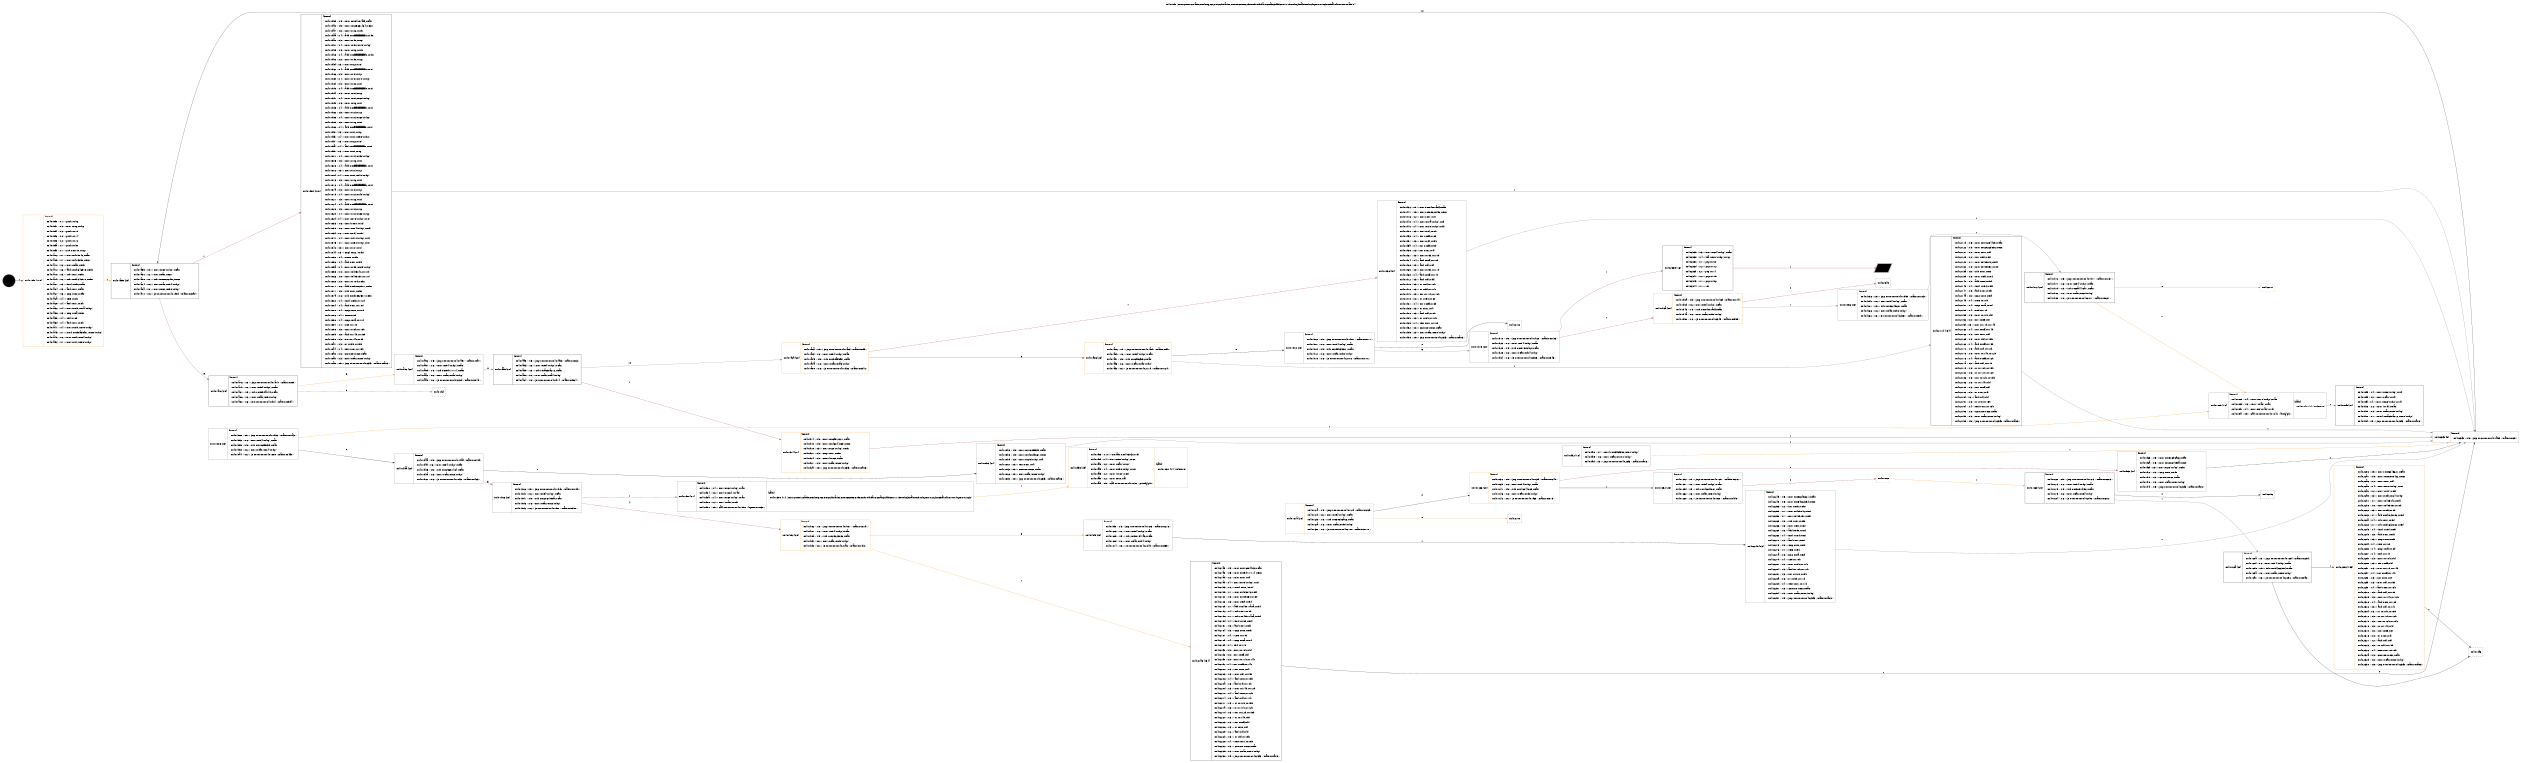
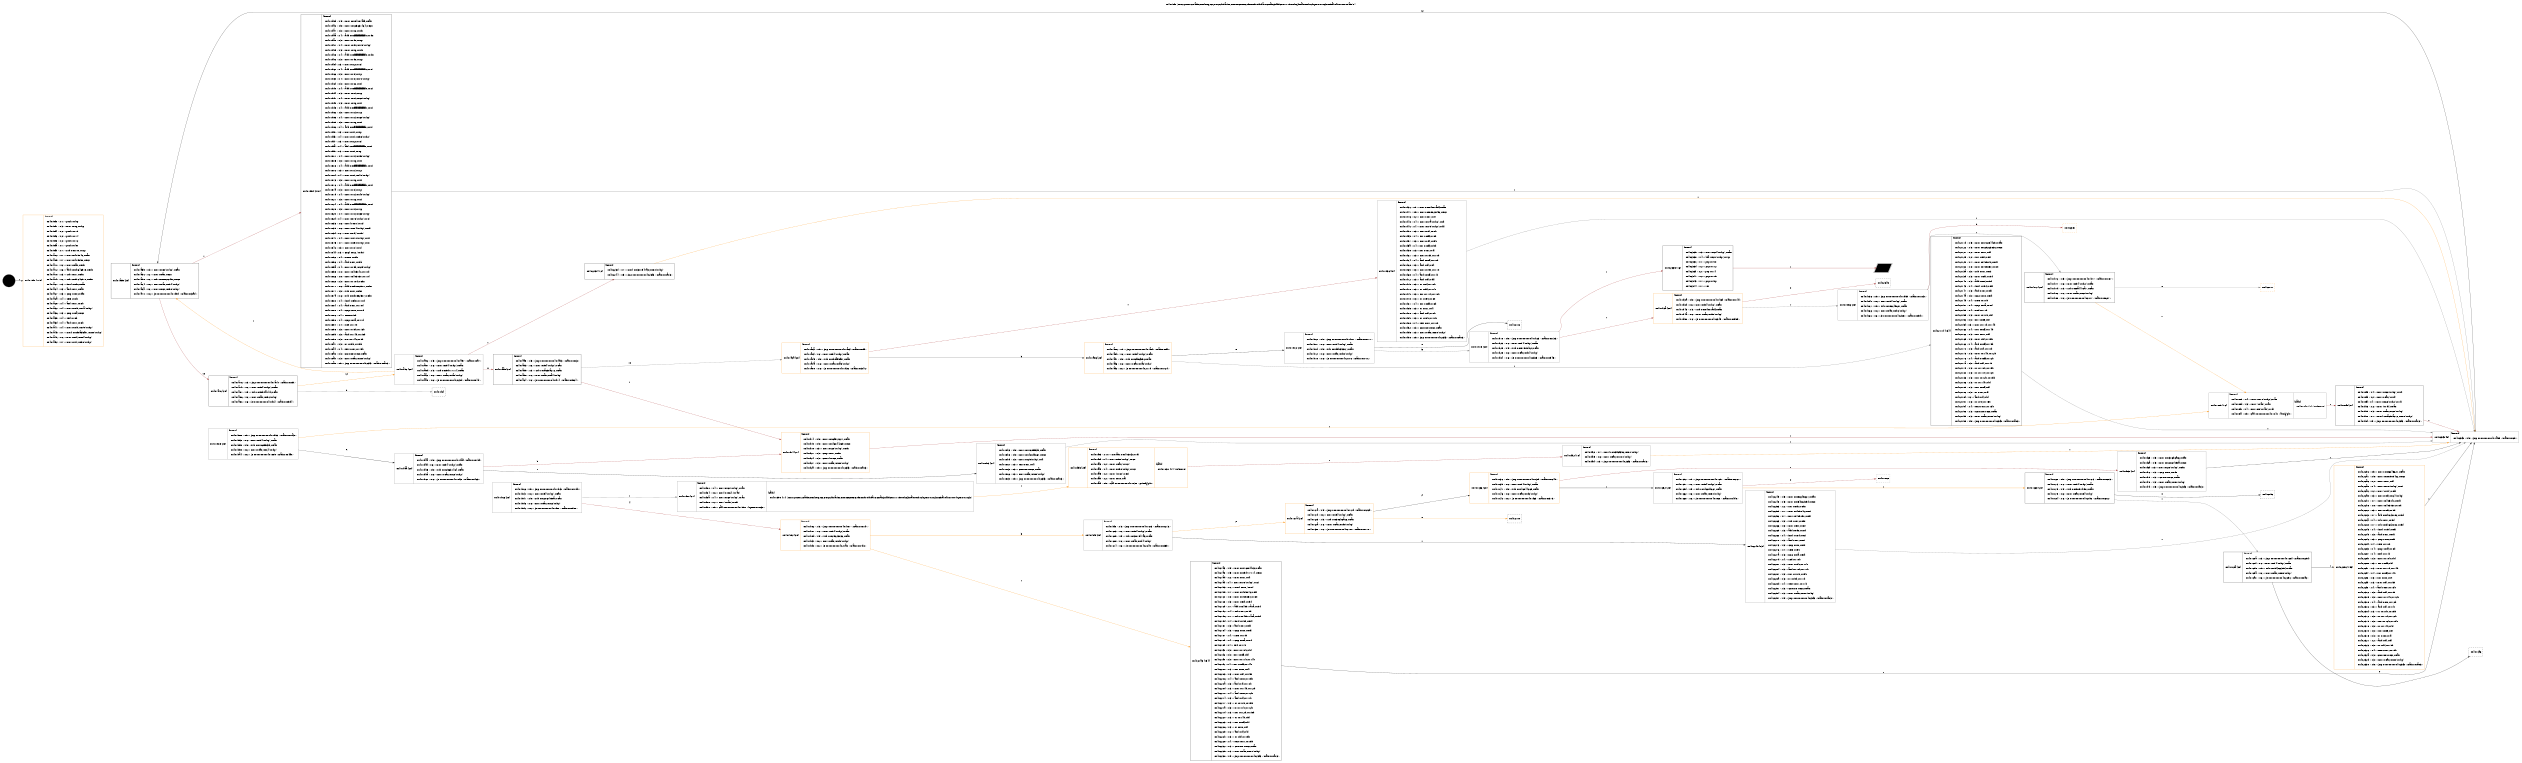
none -> (2070, 228)
none -> (630, 271)
(106, 281) -> (278, 360)
(346, 374) -> (346, 374)
none -> (2440, 426)
none -> (1374, 462)
(1957, 482) -> (1883, 488)
(487, 483) -> (631, 461)
none -> (1228, 527)
(2447, 627) -> (2448, 475)
